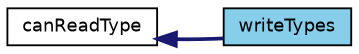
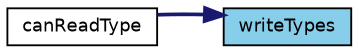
(200, 39) -> (181, 14)
